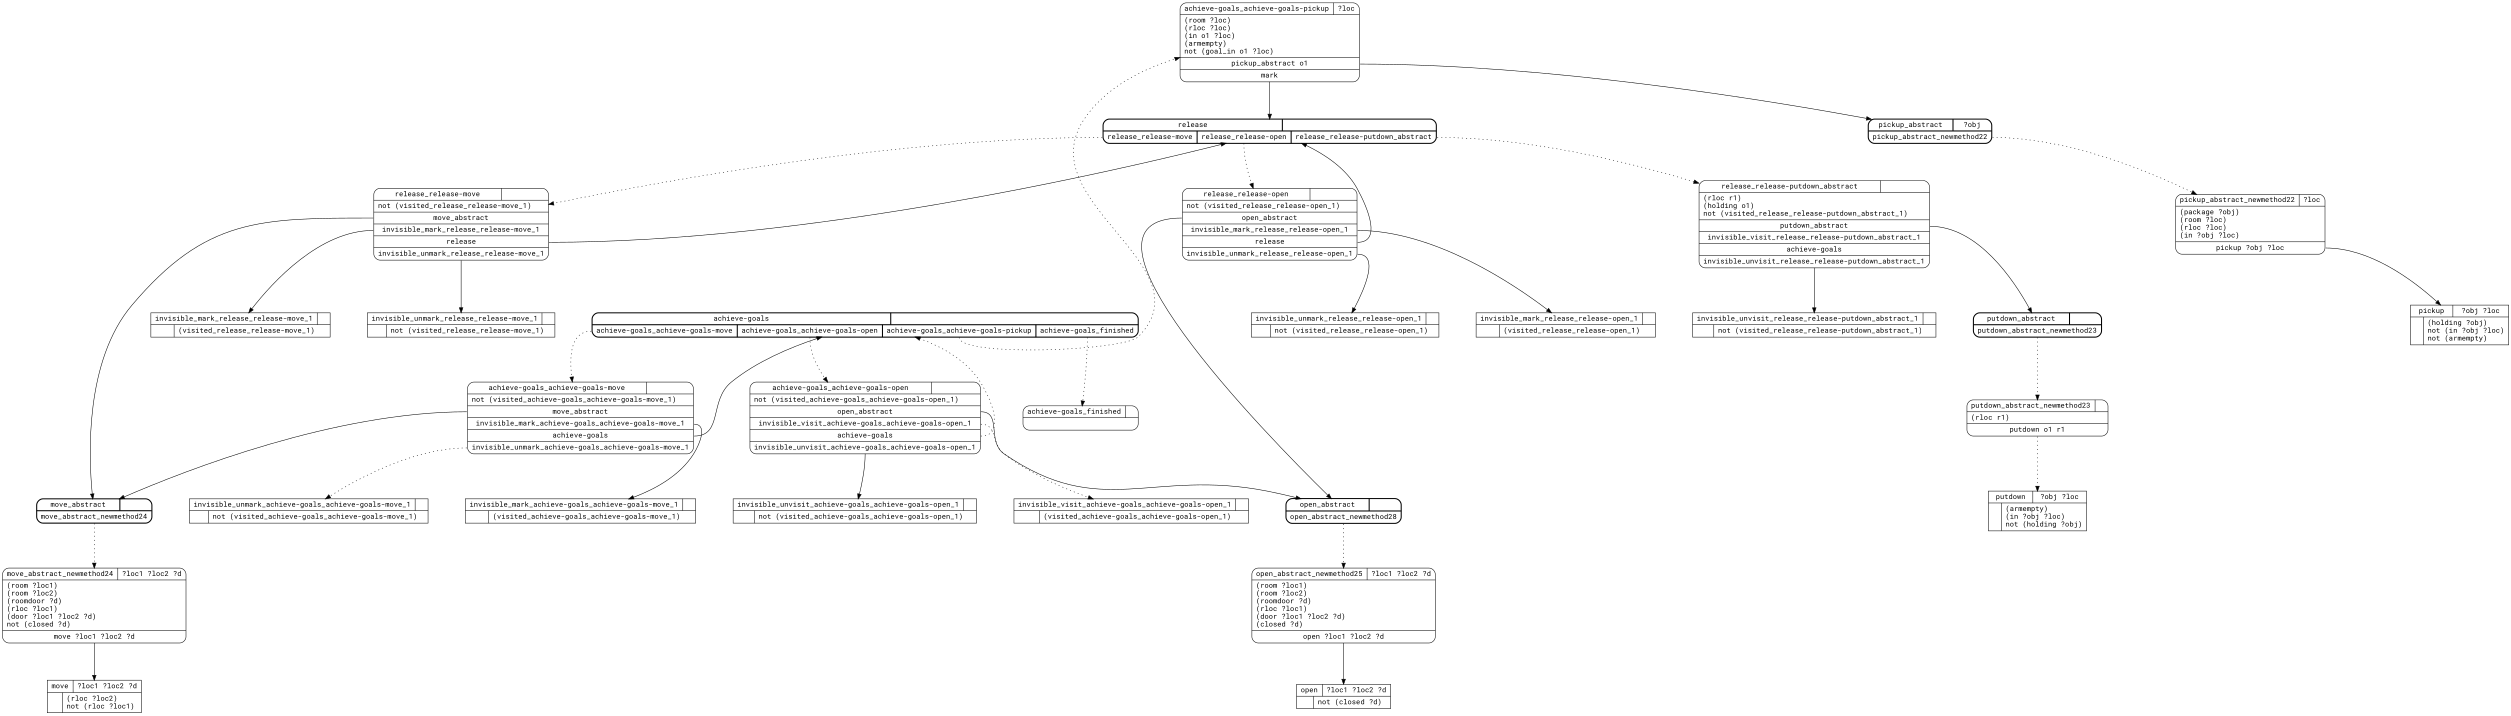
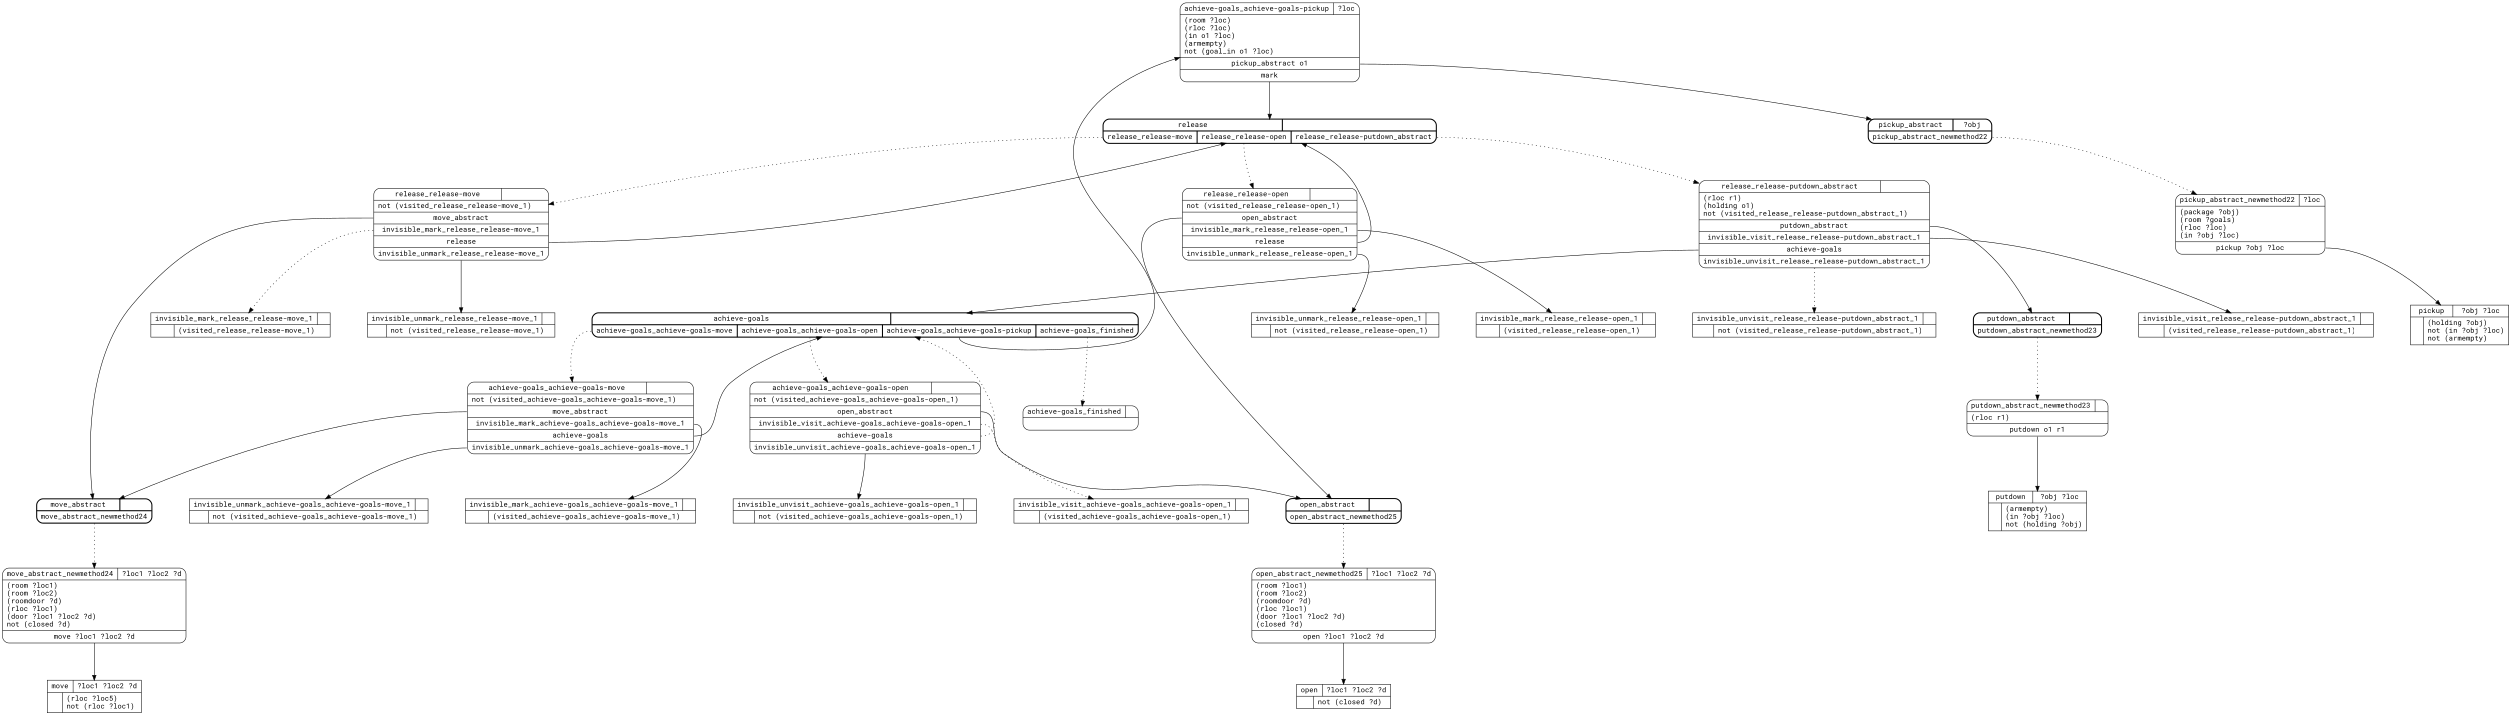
(2203, 220) -> (2208, 220)
(305, 256) -> (305, 256)
(1137, 258) -> (1137, 258)
none -> (1335, 275)
(1814, 288) -> (1814, 288)
none -> (2256, 325)
(2037, 461) -> (2037, 461)
(395, 463) -> (395, 463)
(1344, 517) -> (1344, 517)
(92, 699) -> (92, 699)
